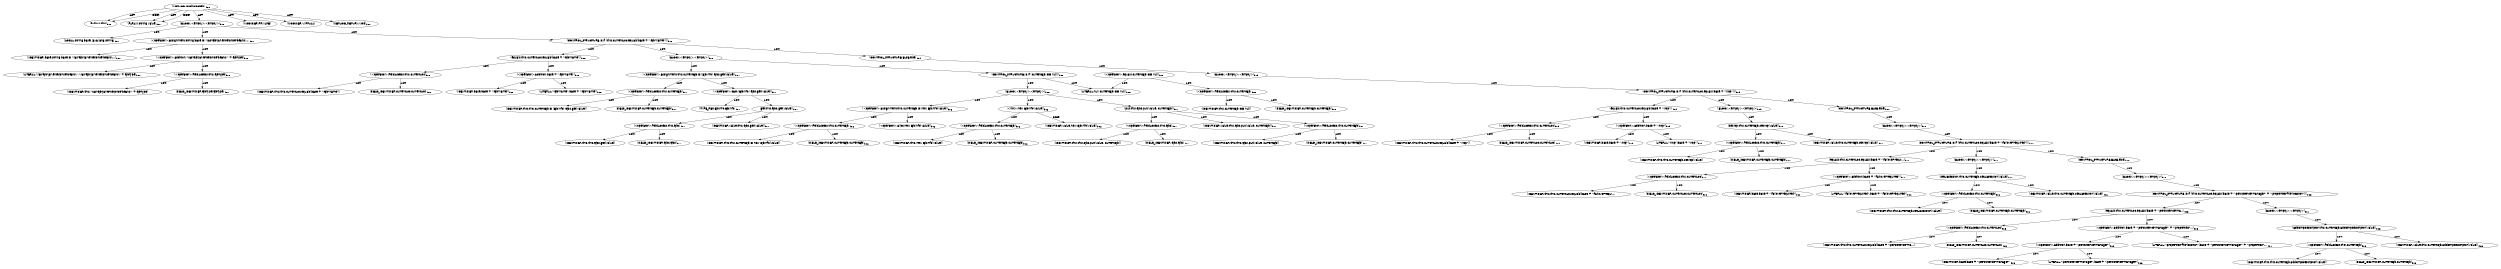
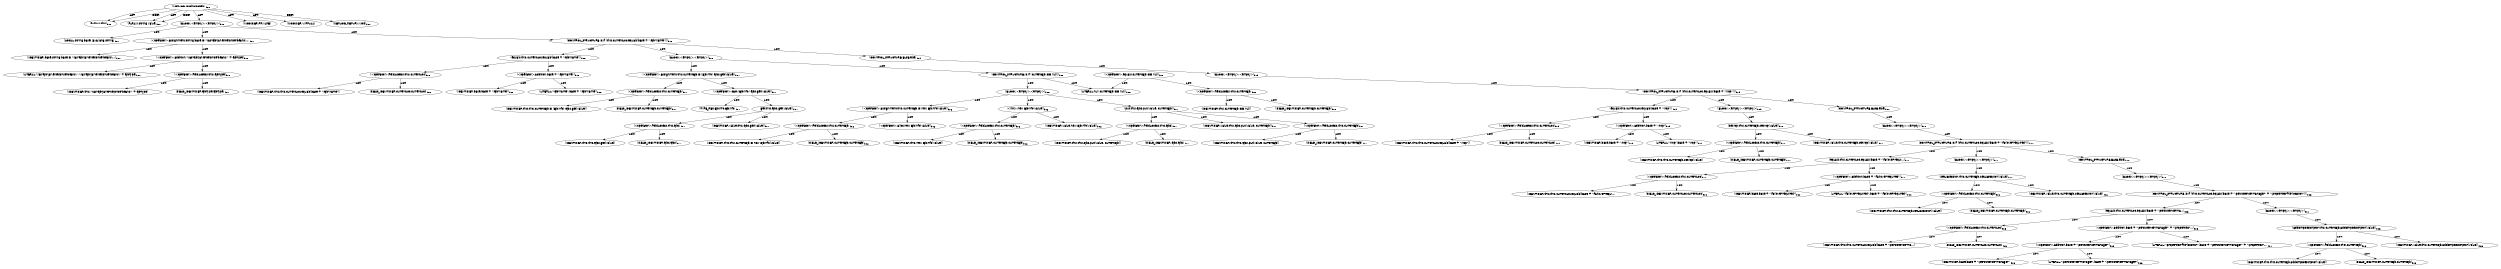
(291, 15) -> (291, 15)
(1057, 118) -> (1057, 118)
